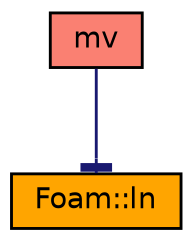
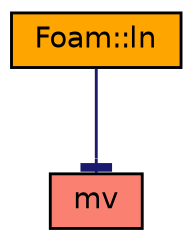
(96, 114) -> (96, 114)
